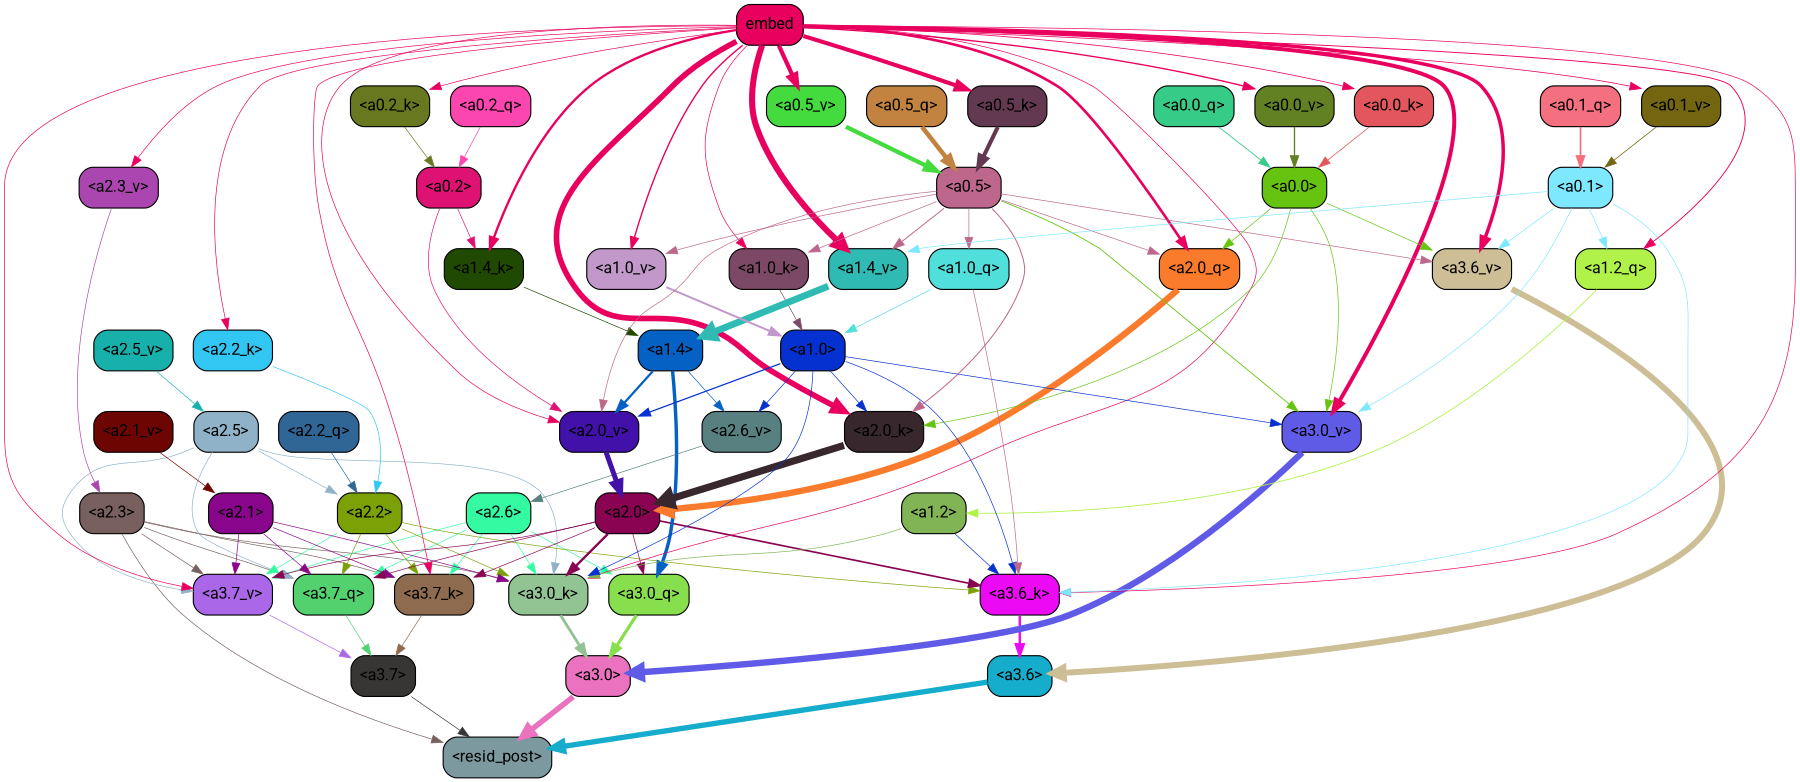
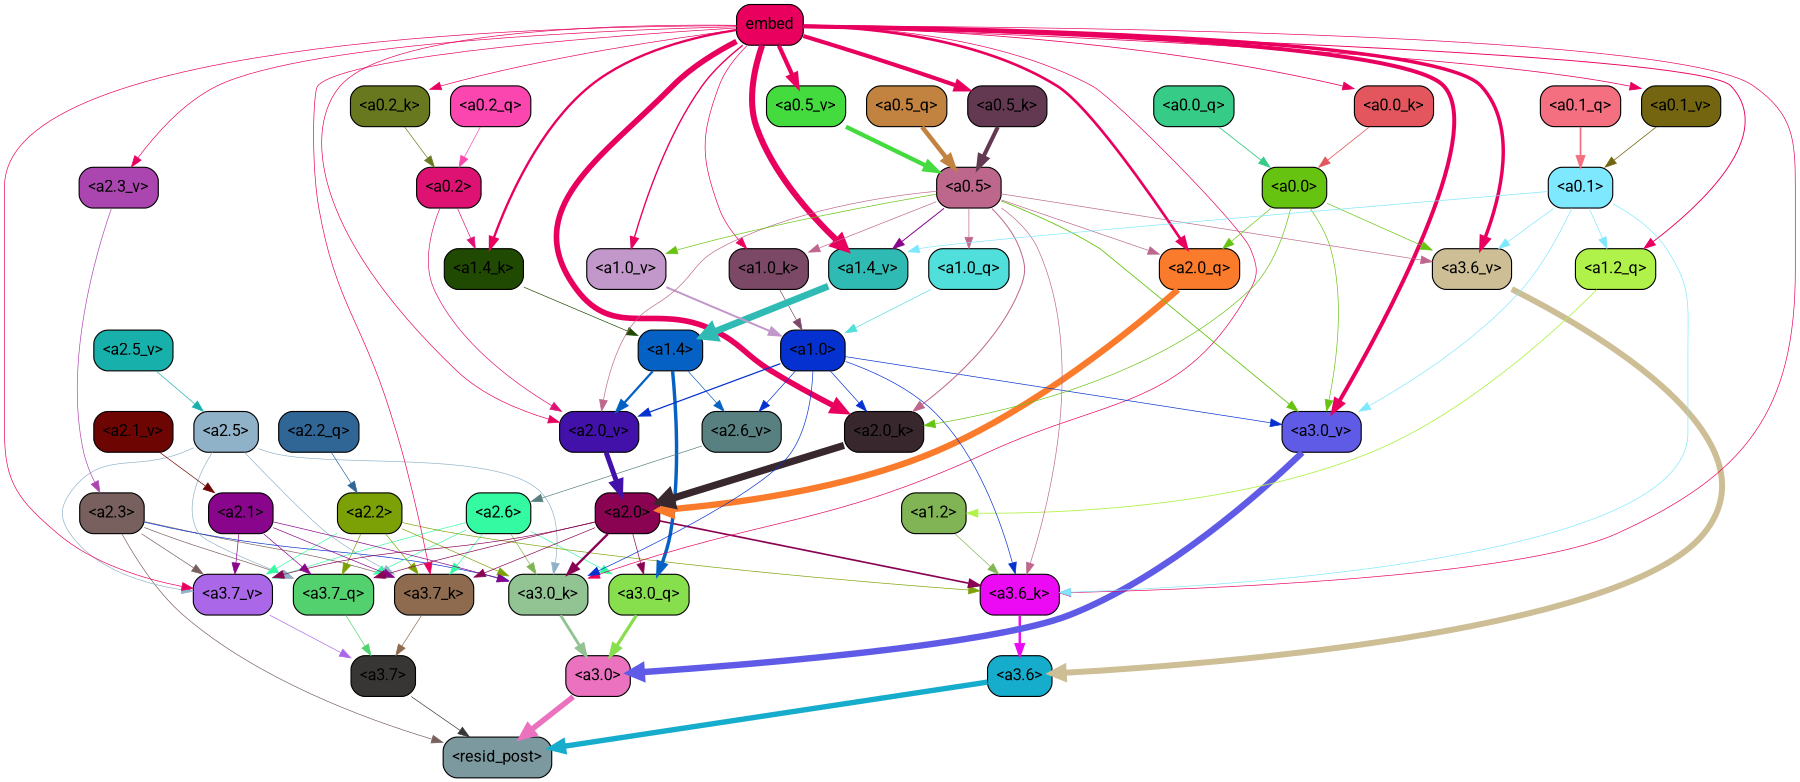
(1294, 106) -> none
(806, 219) -> (806, 219)
(923, 225) -> (923, 225)
(233, 350) -> none
(1001, 432) -> (1062, 369)
(293, 470) -> (309, 517)
(520, 549) -> (520, 549)
(321, 550) -> (321, 550)
(973, 550) -> (973, 550)
(750, 554) -> none
